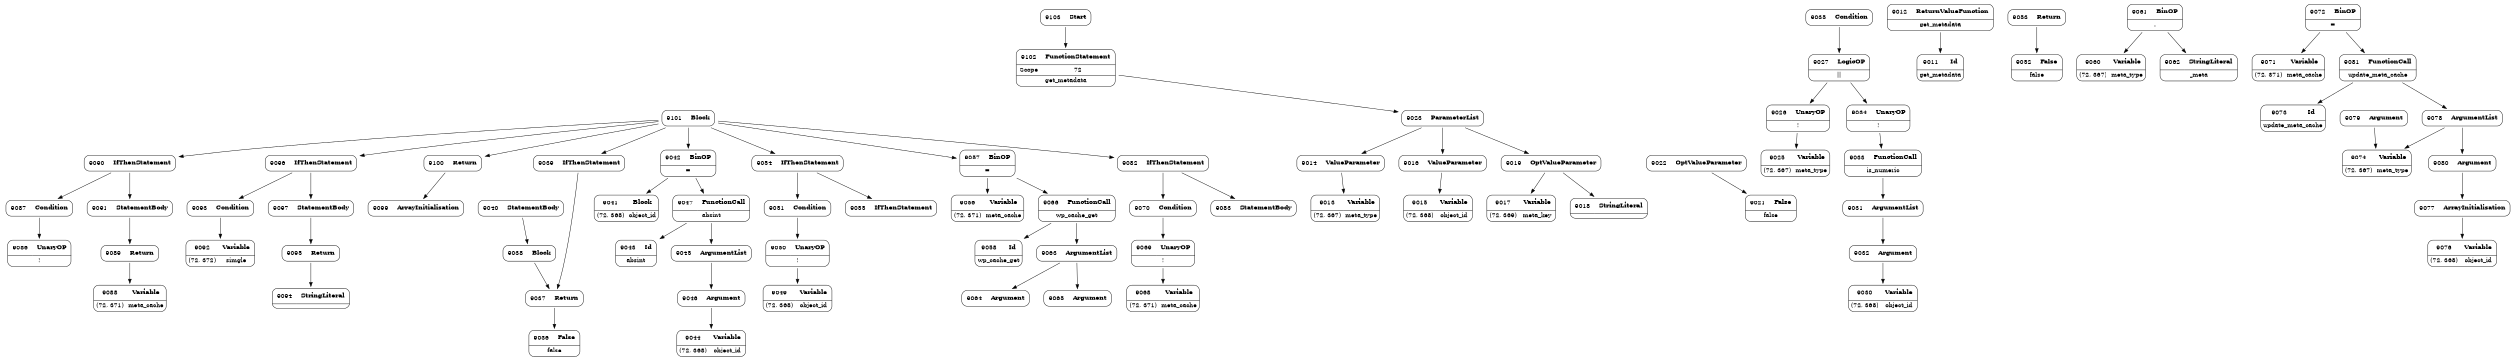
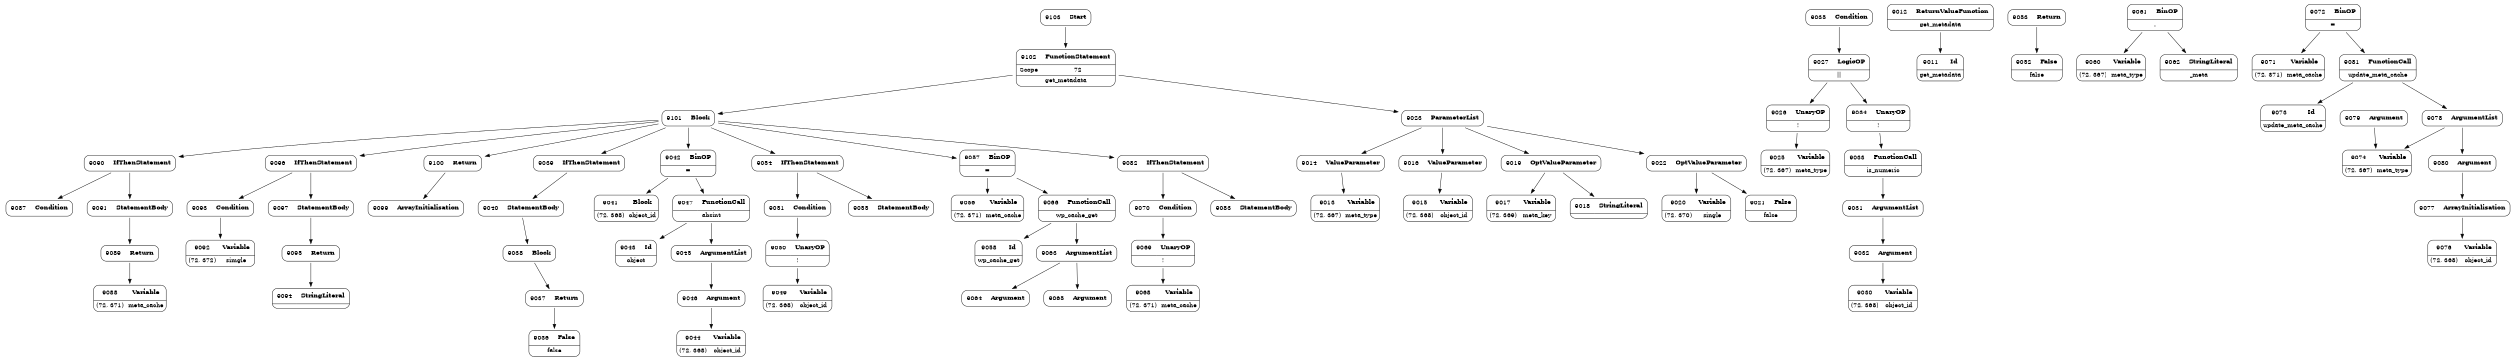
none -> (867, 94)
none -> (1563, 140)
(903, 208) -> (903, 208)
none -> (1696, 208)
(570, 229) -> (552, 184)
(39, 253) -> none
(636, 261) -> (636, 261)
